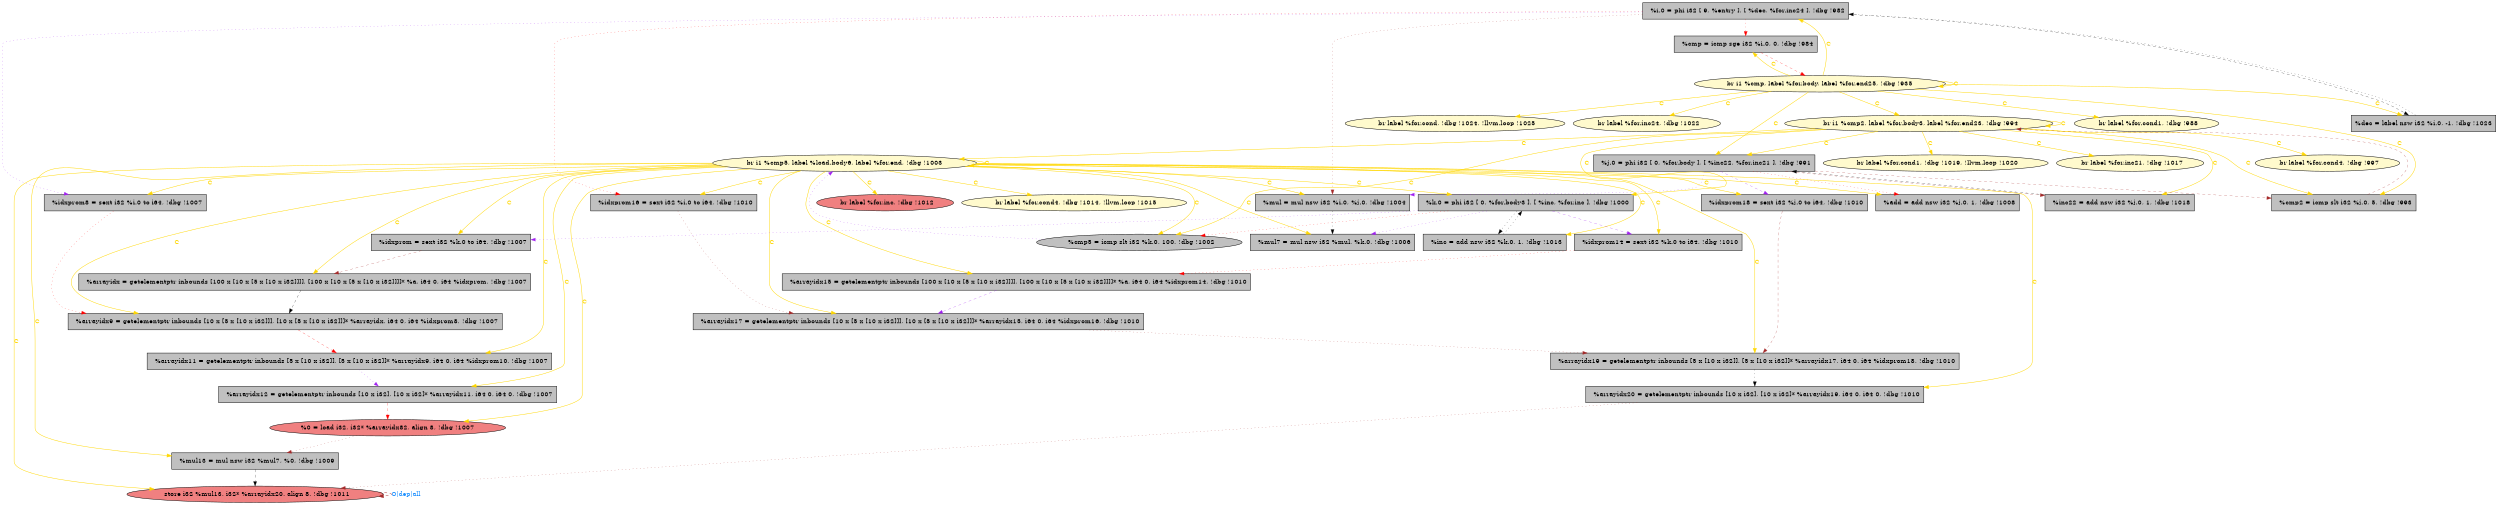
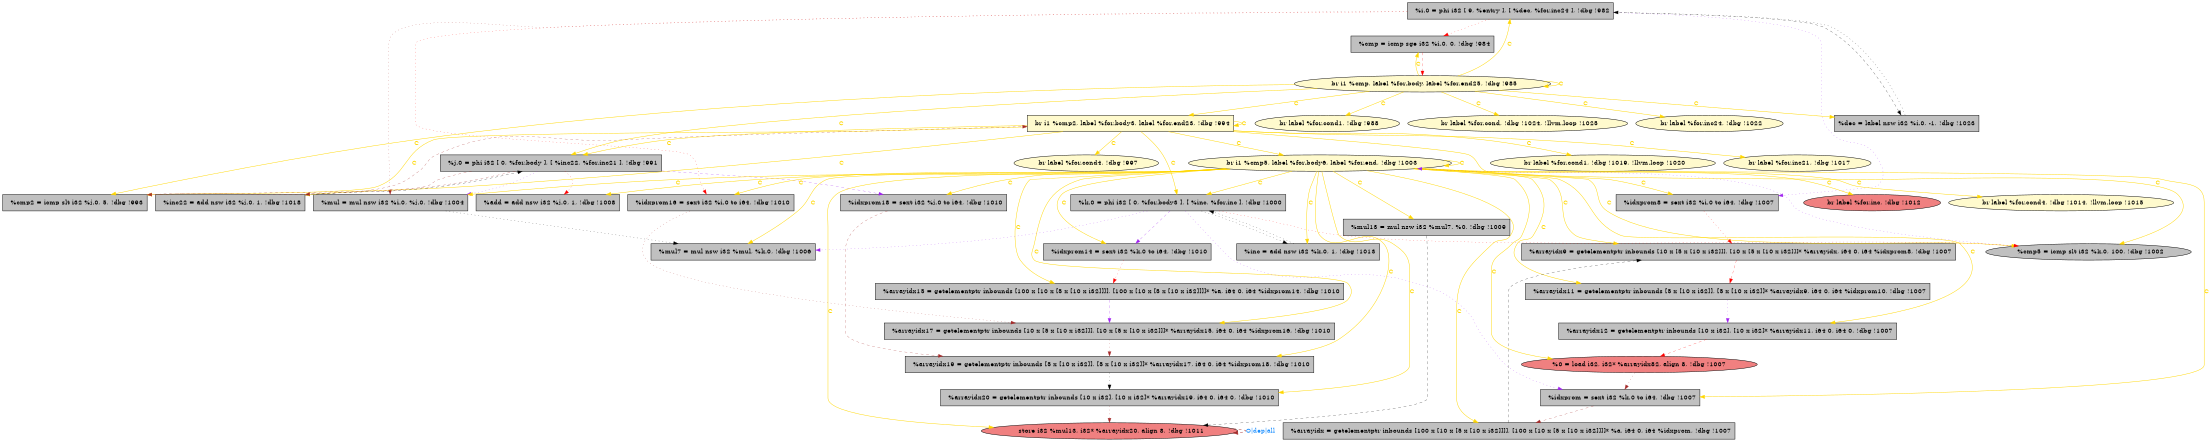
(1820, 84) -> (1422, 84)
(1919, 123) -> (1130, 123)
(845, 163) -> (1320, 163)
(324, 444) -> (1631, 379)
